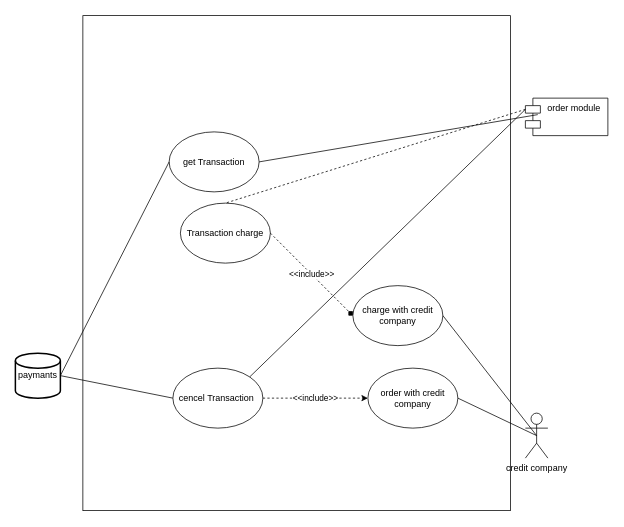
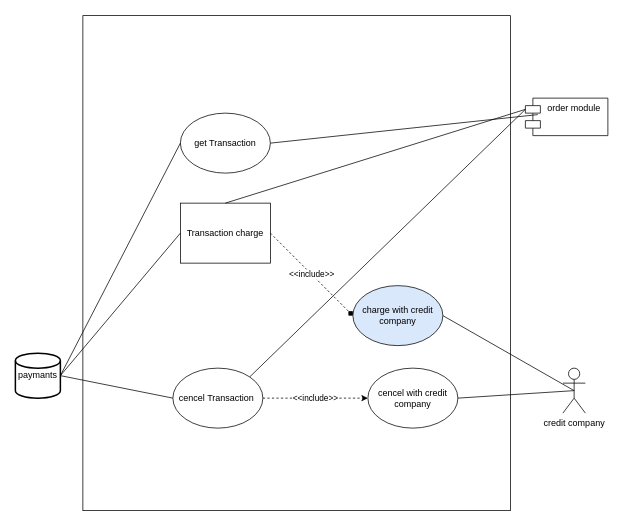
(214, 162) -> (225, 143)
(349, 164) -> (349, 164)
(225, 233) -> (225, 233)
none -> (122, 302)
(398, 315) -> (398, 315)
(413, 398) -> (413, 398)
(537, 435) -> (574, 390)
